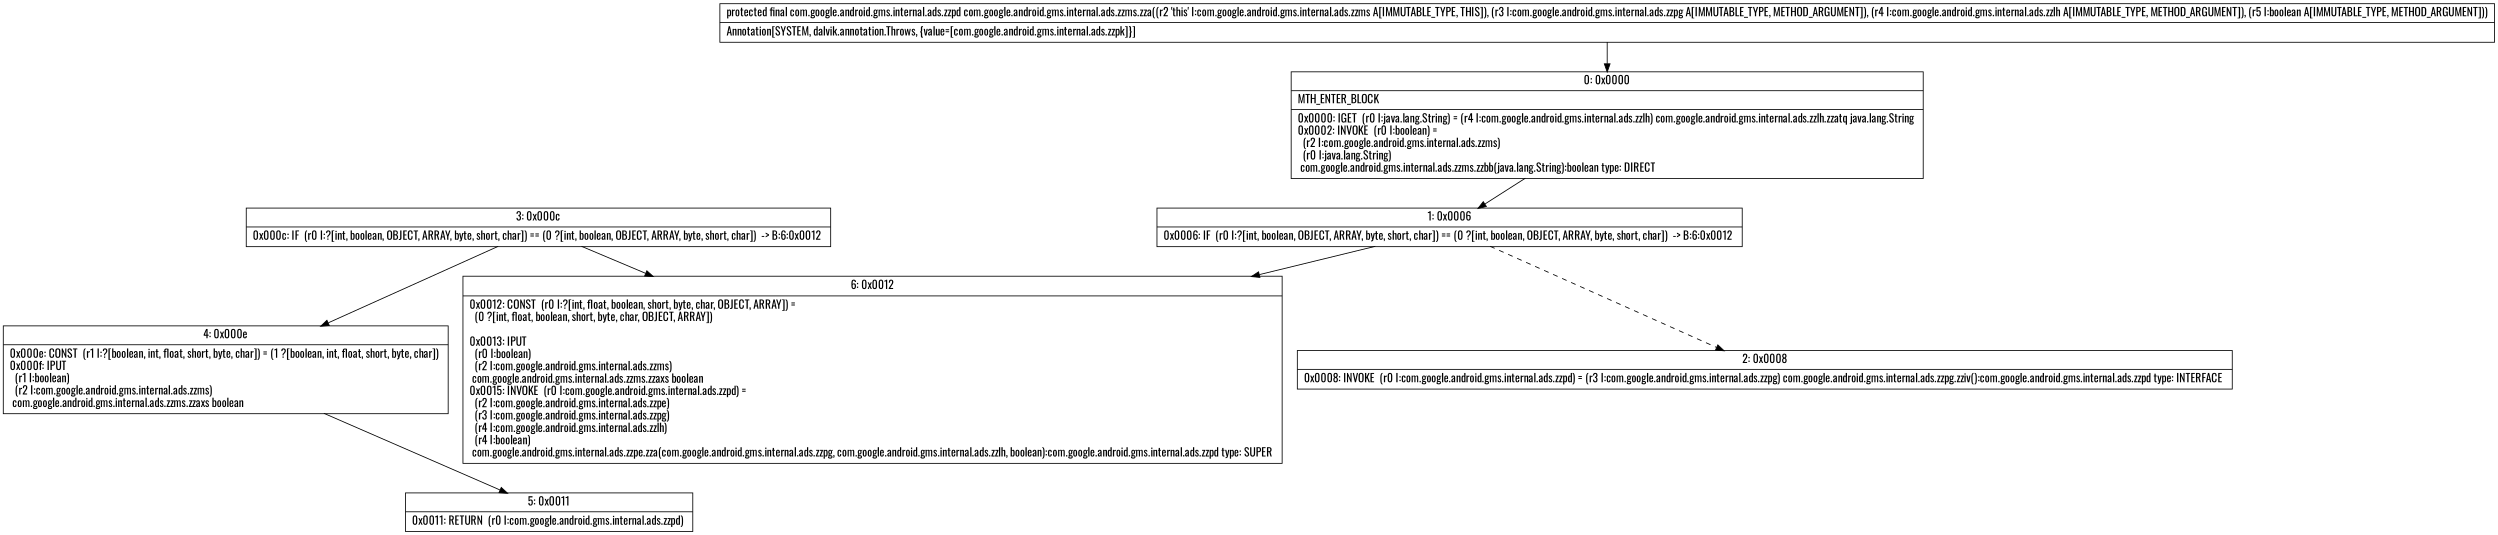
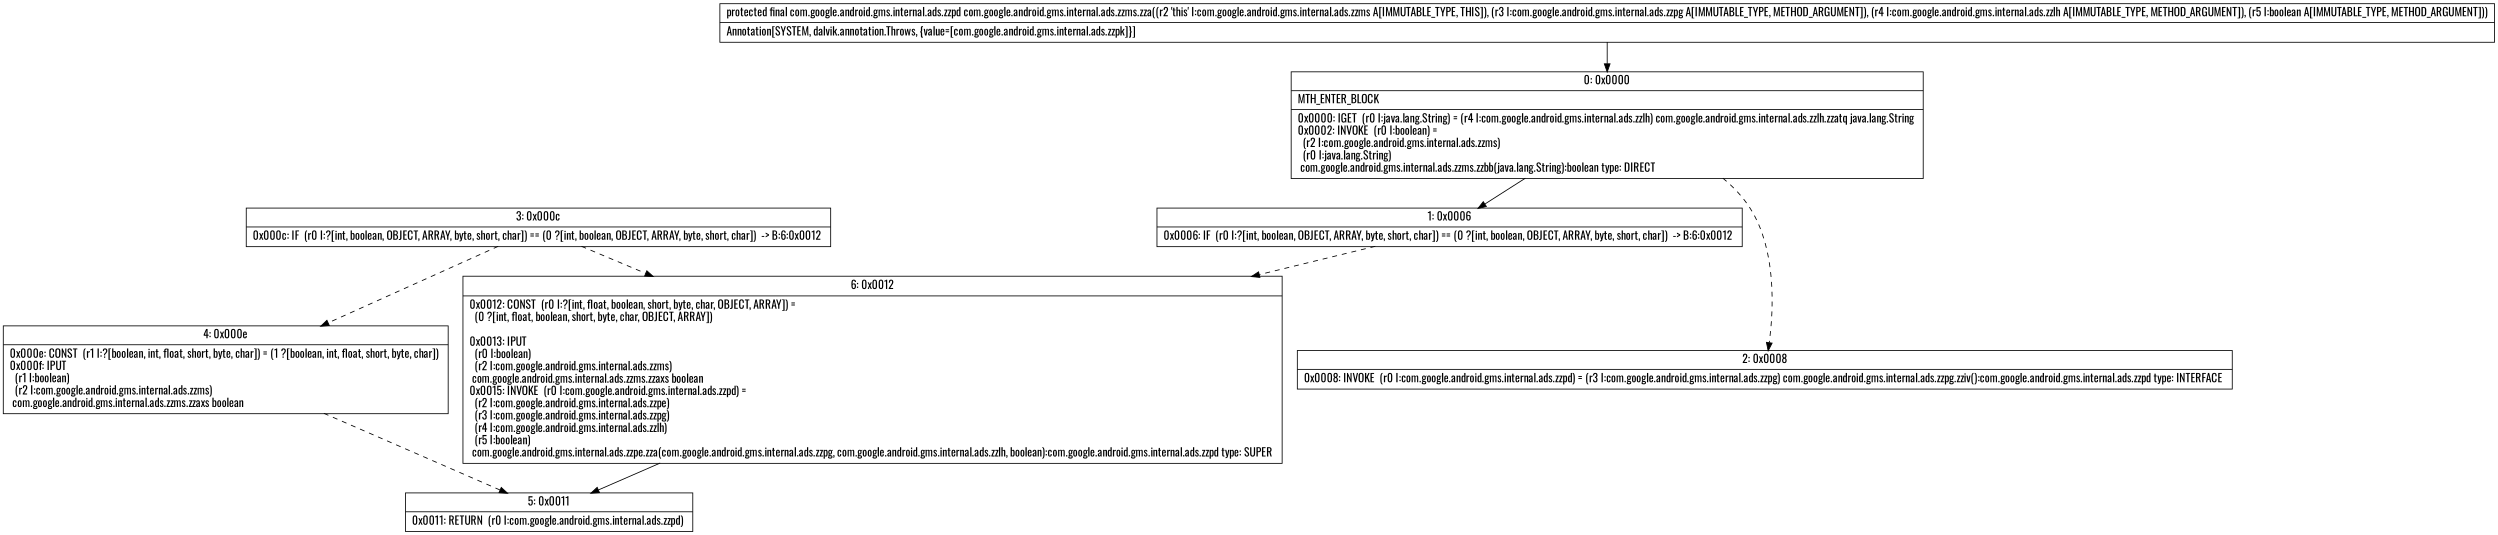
(613, 260) -> (613, 260)
(1317, 260) -> (1317, 260)
(413, 285) -> (413, 285)
(1603, 297) -> (1767, 254)
(500, 441) -> (500, 441)
(412, 452) -> (412, 452)
none -> (629, 476)
